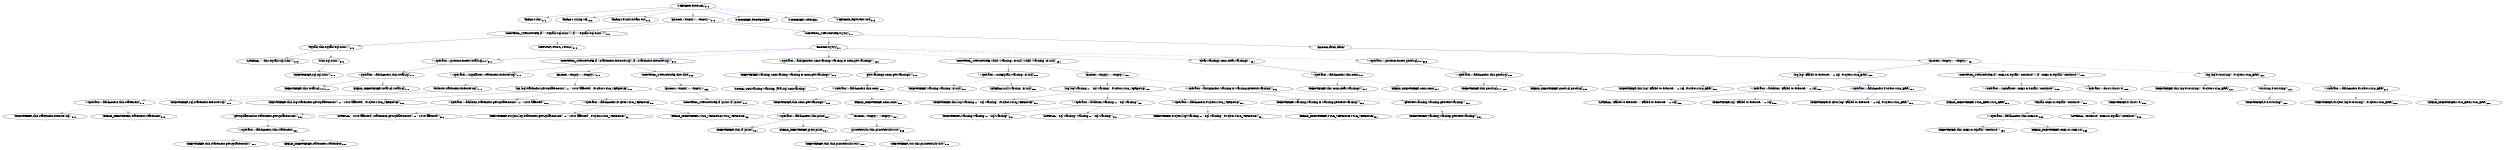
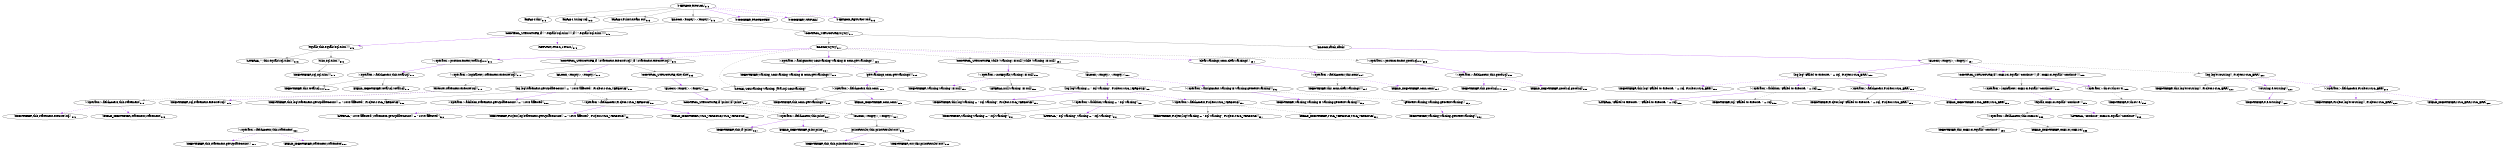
(833, 82) -> (753, 57)
(268, 117) -> none
